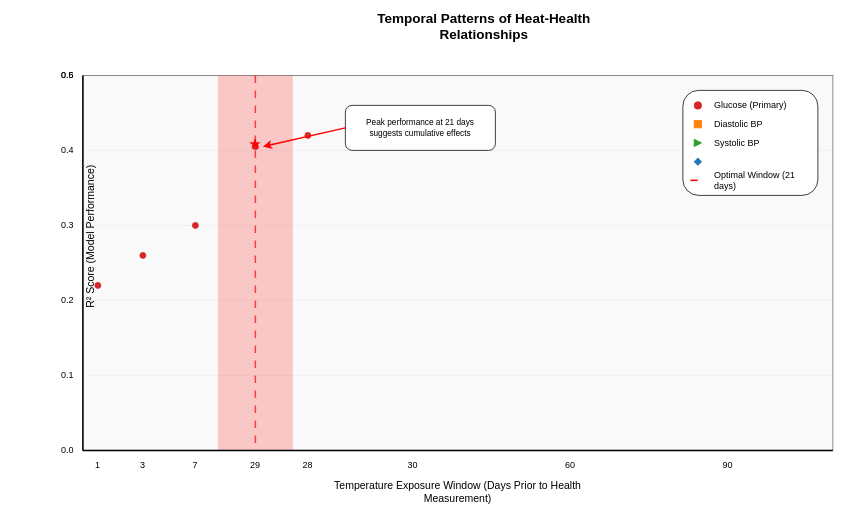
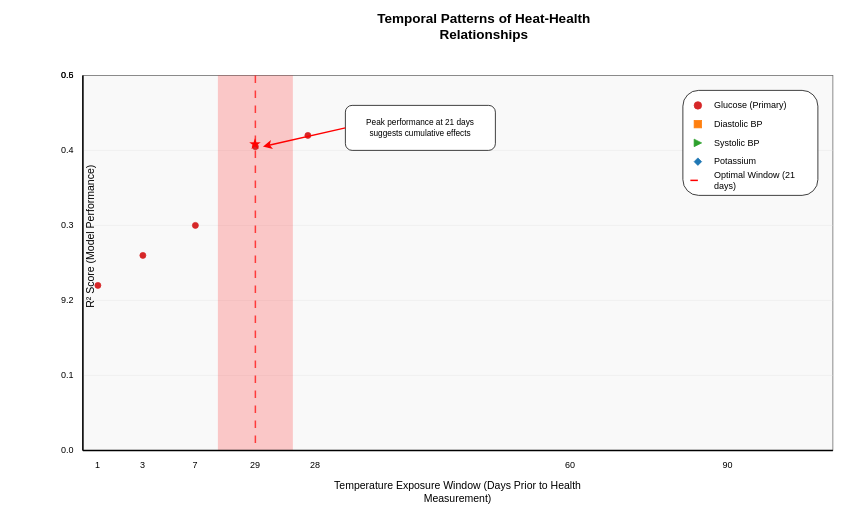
none -> (758, 162)
(67, 300) -> (67, 300)
(308, 465) -> (315, 465)
(413, 465) -> none
